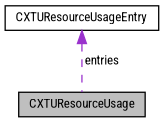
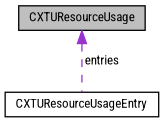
(82, 68) -> (82, 68)
